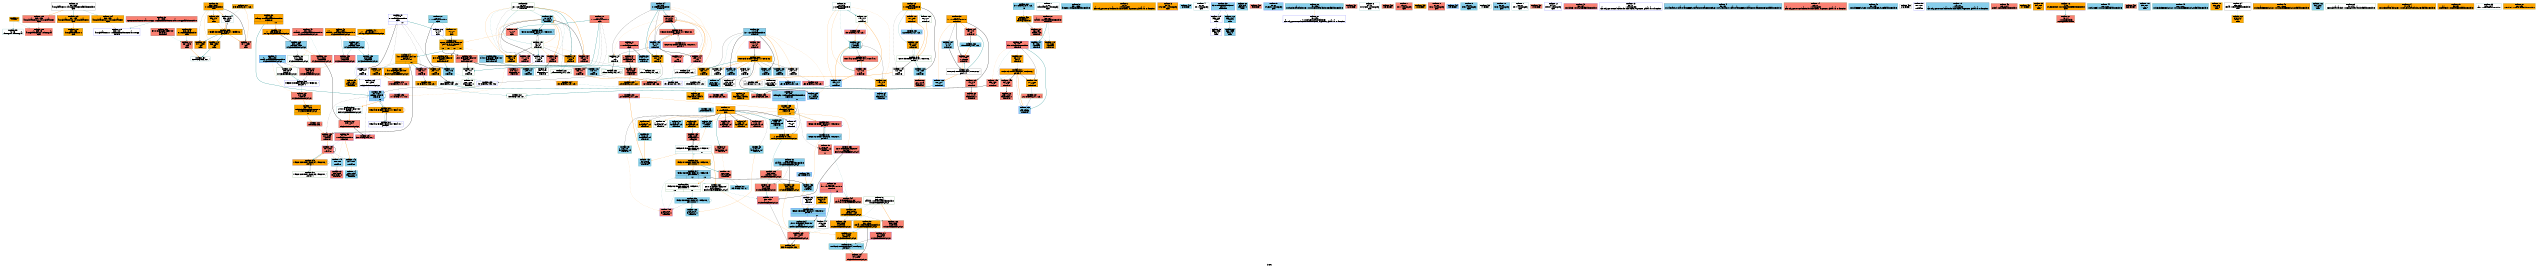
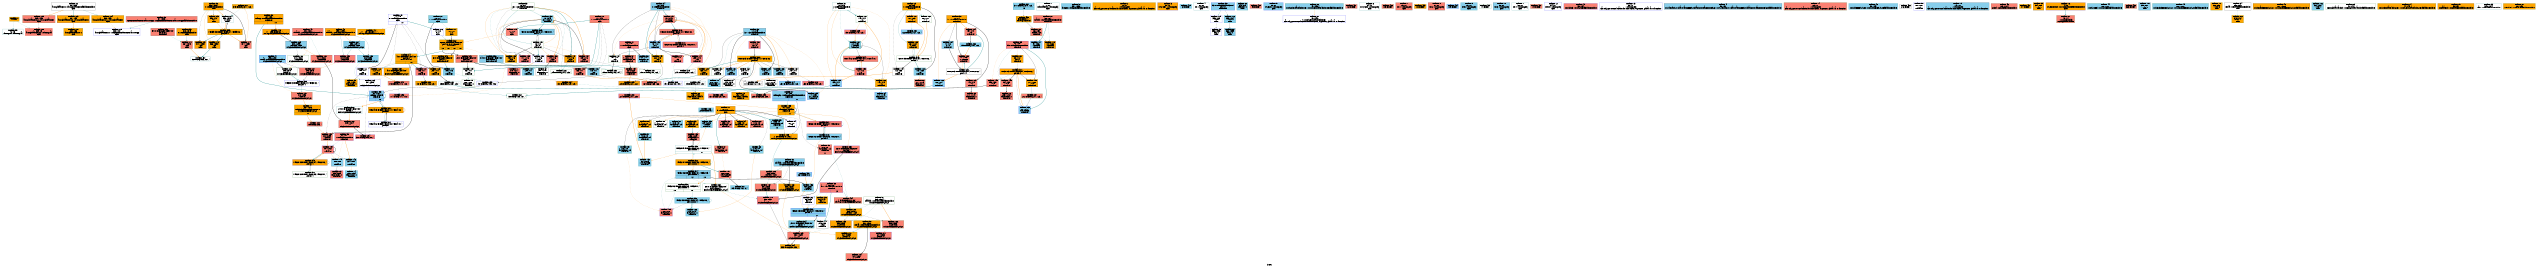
(117, 34) -> (117, 34)
(733, 181) -> (733, 181)
(846, 246) -> none
